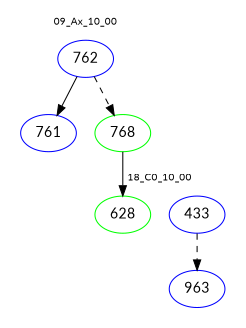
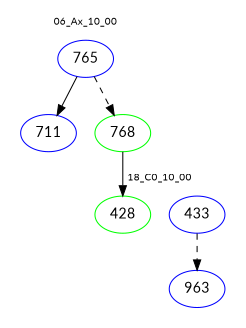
(86, 22) -> (86, 22)
(86, 59) -> (86, 59)
(49, 133) -> (49, 133)
(123, 215) -> (123, 215)
